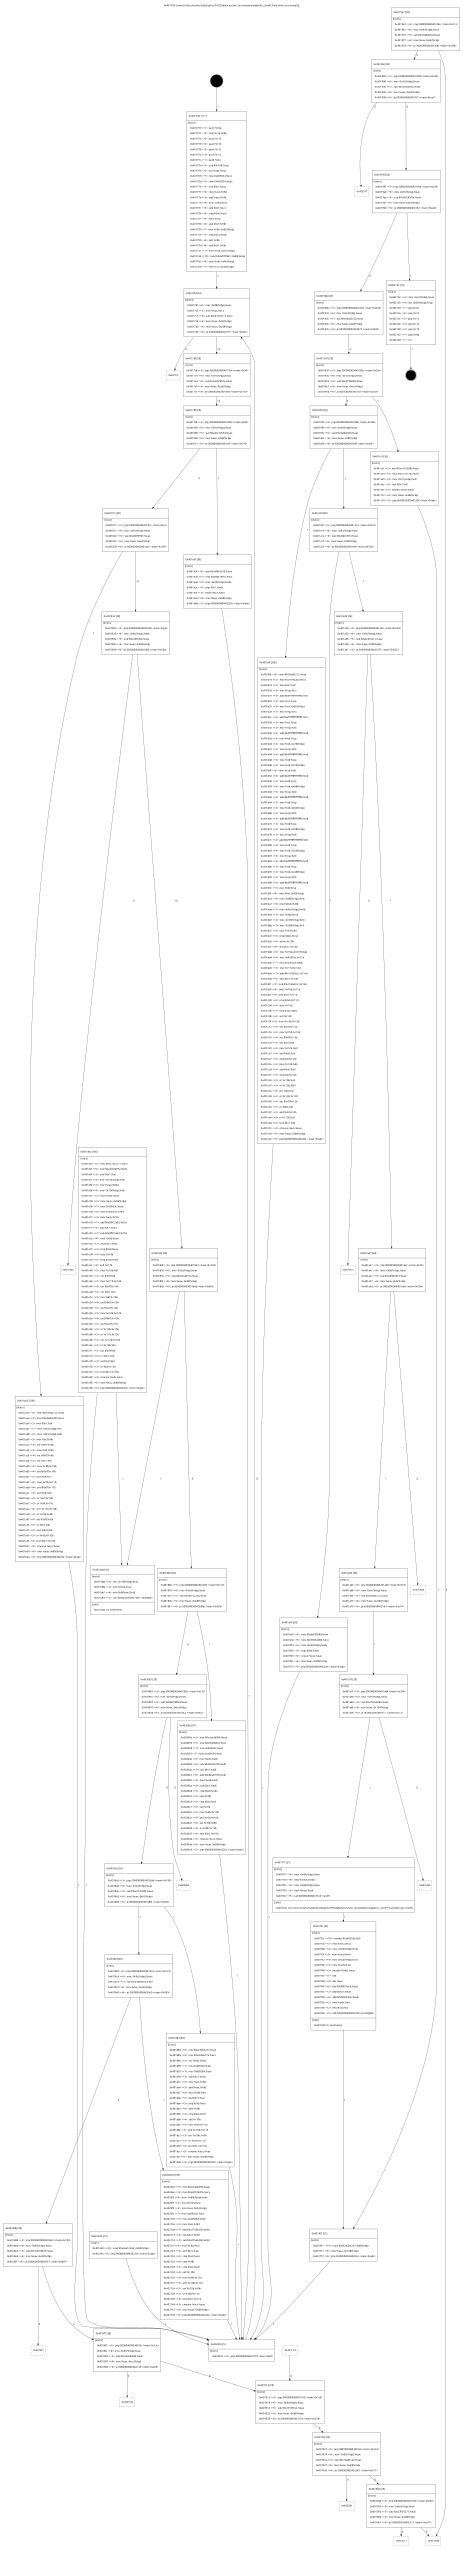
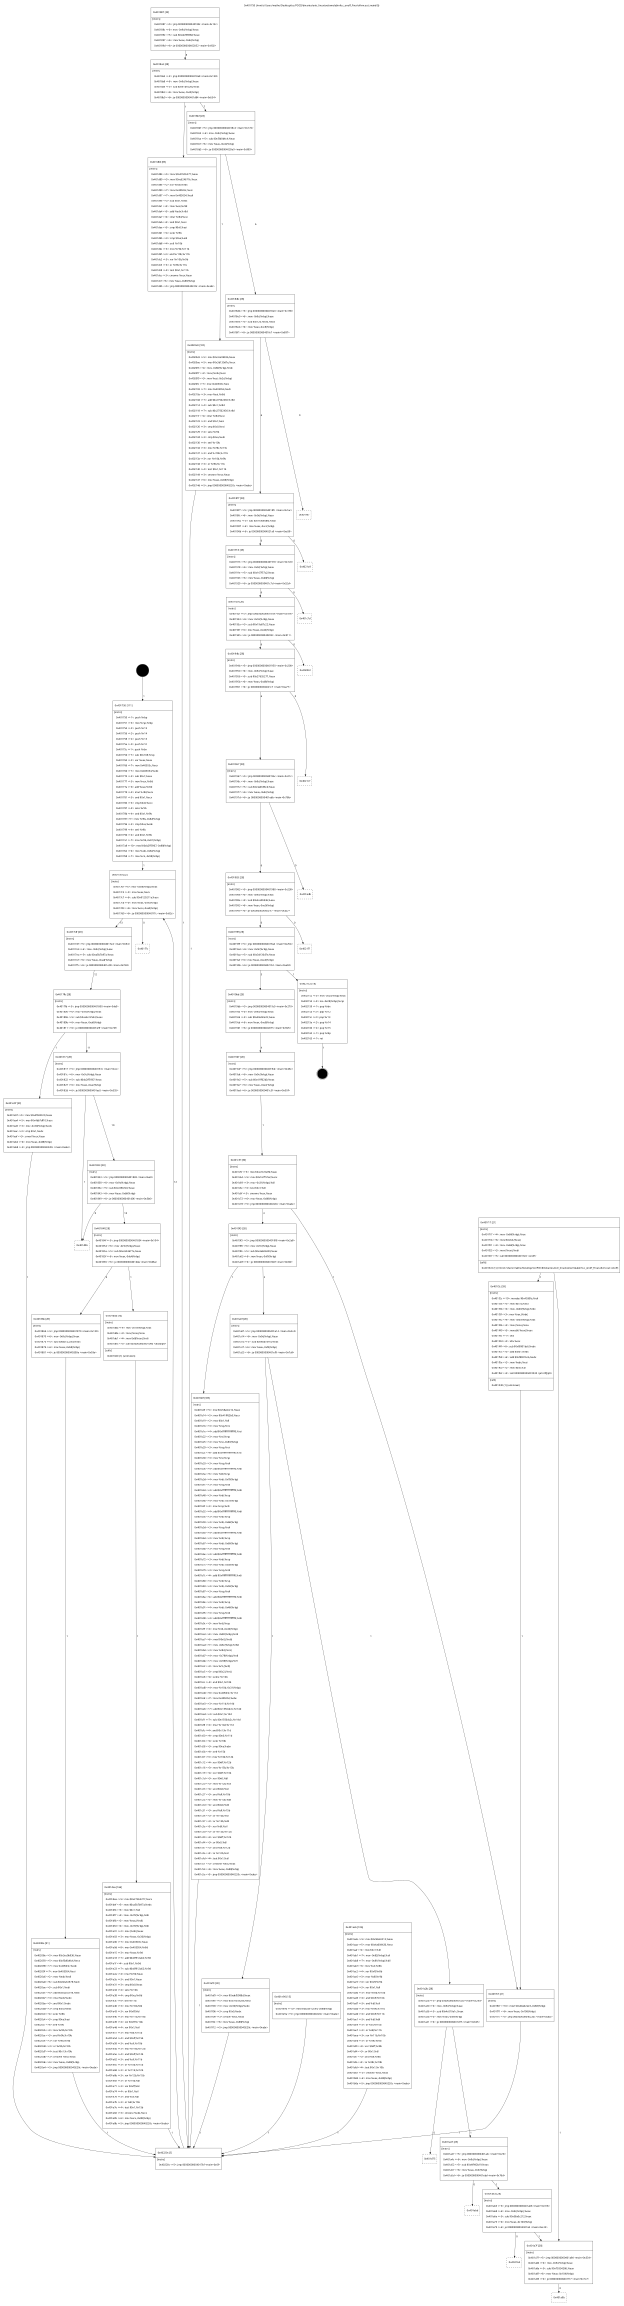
(346, 400) -> (263, 1216)
(35, 967) -> (83, 1167)
(119, 1478) -> (136, 1621)
(182, 1642) -> none
(359, 1787) -> (559, 1756)
(184, 1885) -> none
none -> (514, 2262)
(290, 2367) -> (297, 599)
(424, 2531) -> (260, 725)
